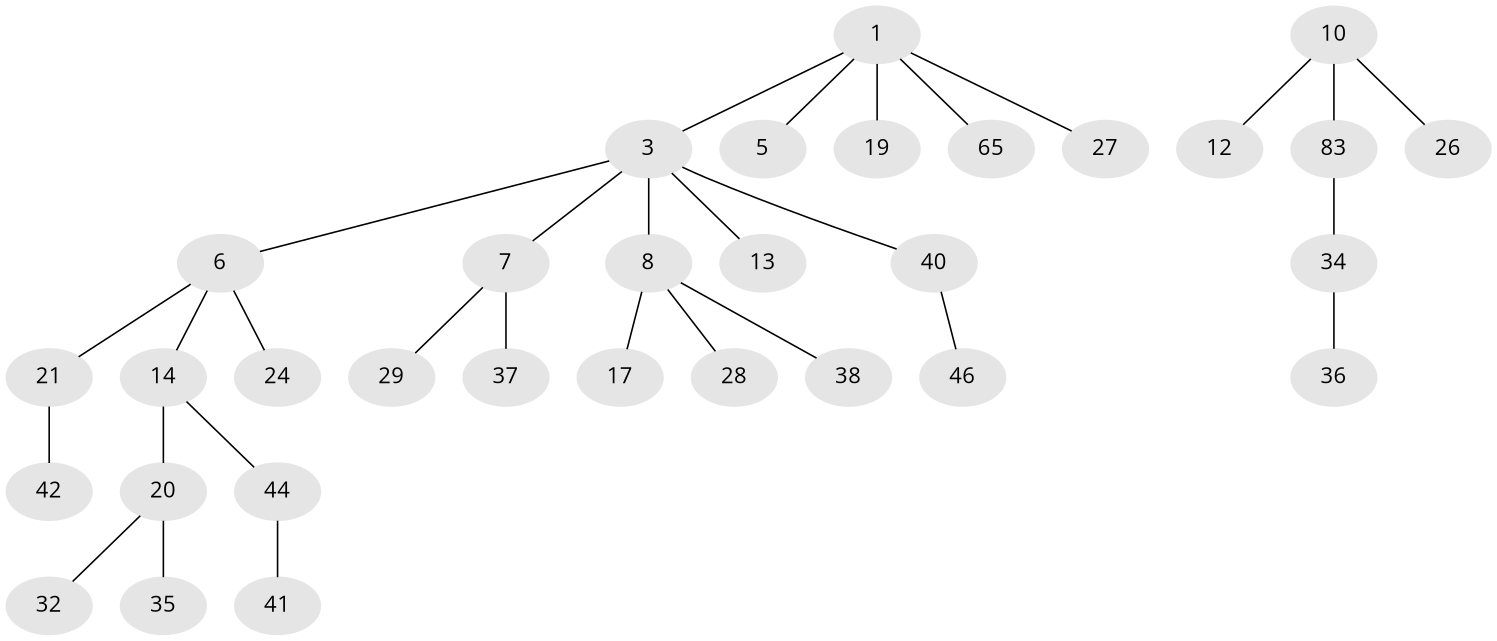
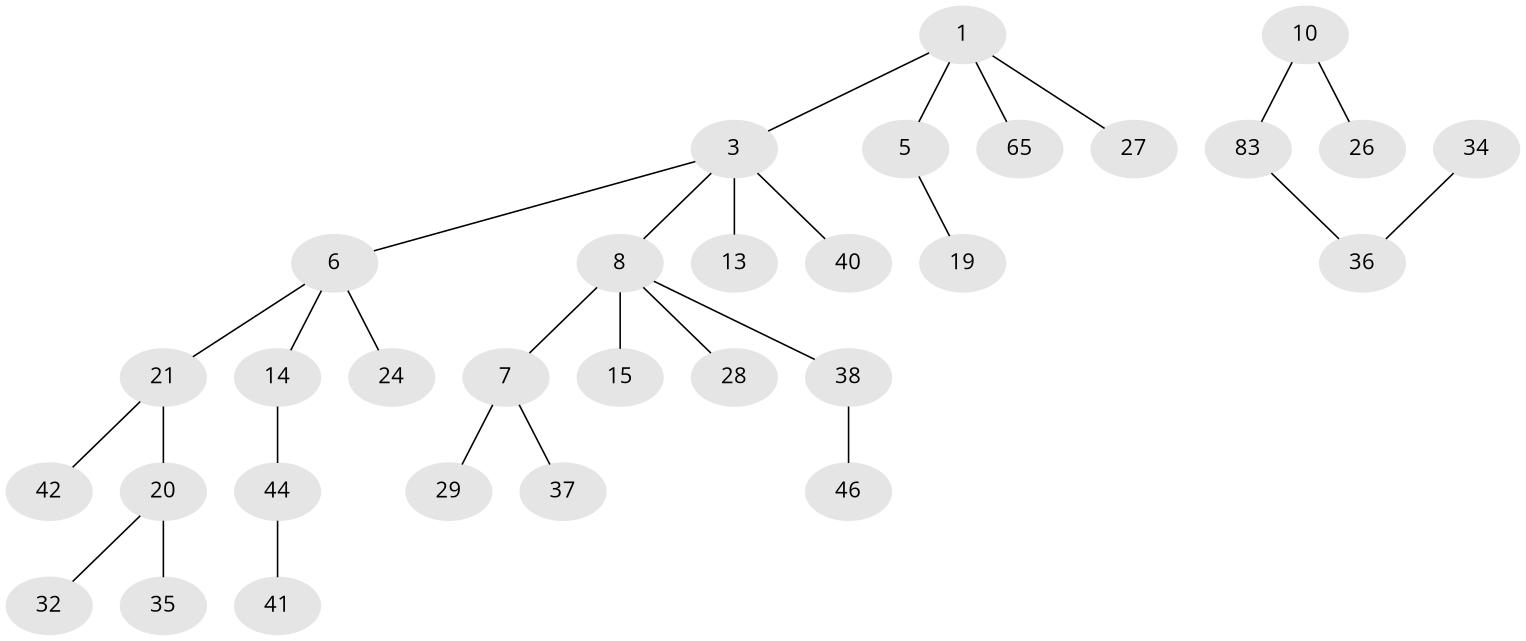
(877, 92) -> (934, 206)
(1220, 149) -> none
(577, 206) -> (563, 320)
(1334, 206) -> (1305, 206)
(949, 321) -> (849, 435)
(620, 377) -> (620, 377)
(163, 435) -> (163, 435)
